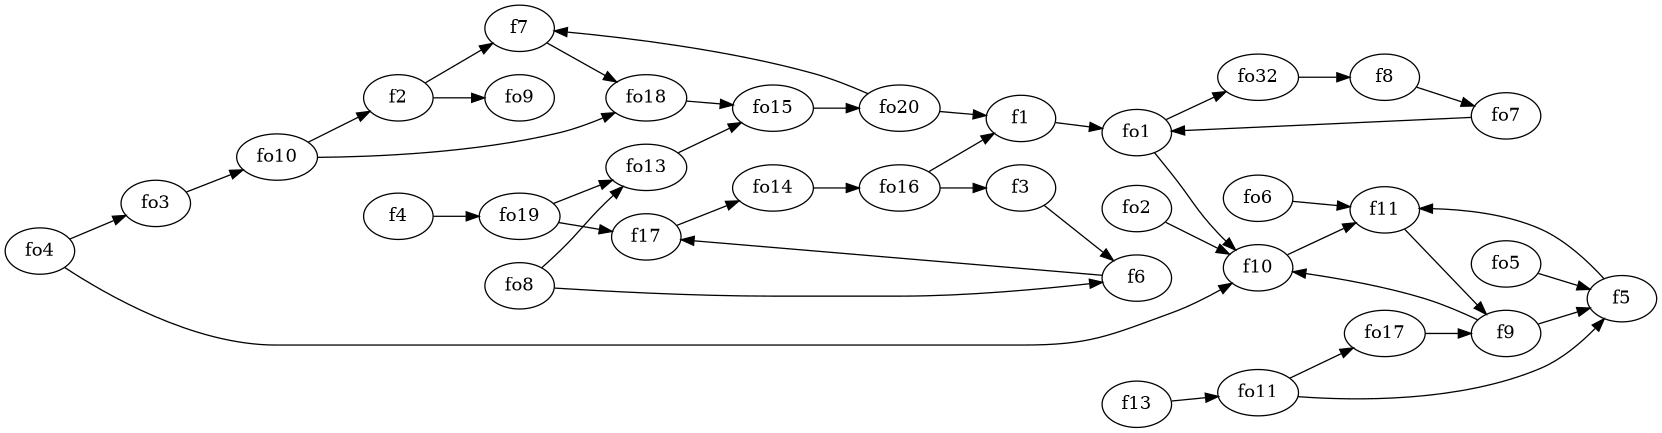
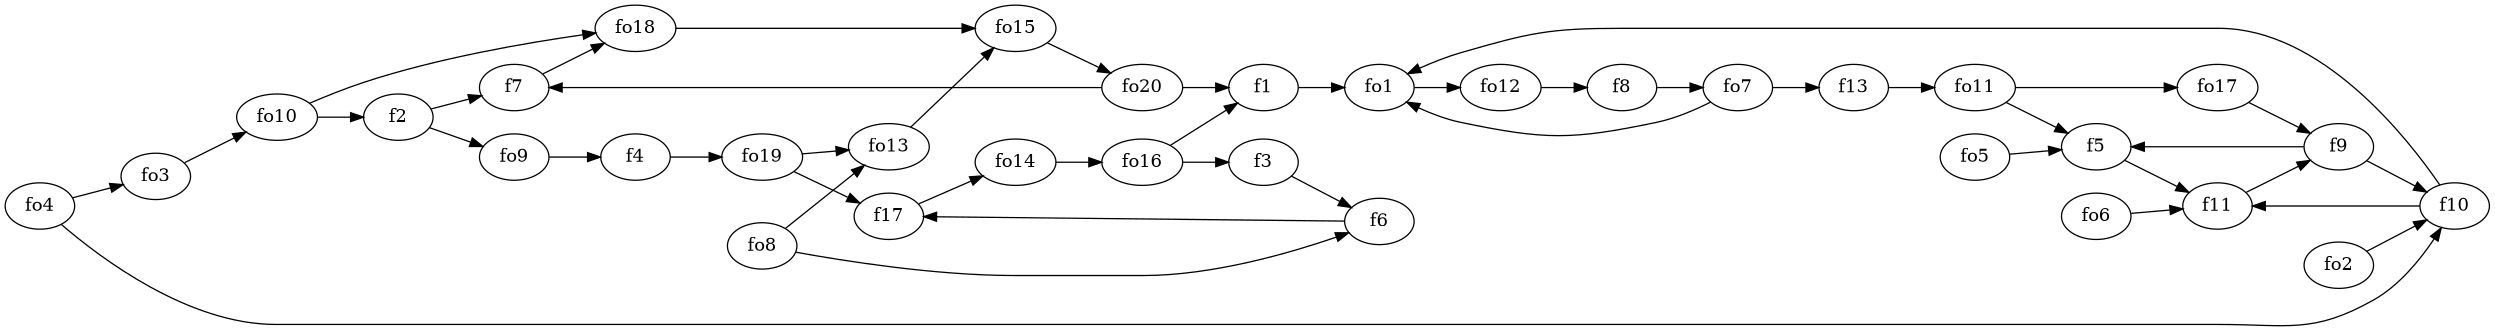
(1258, 77) -> (1501, 88)
none -> (1789, 88)
none -> (568, 157)
(1189, 198) -> (1957, 28)
